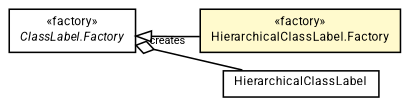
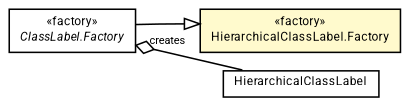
(176, 37) -> (160, 24)
